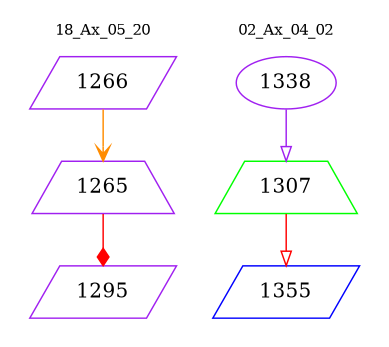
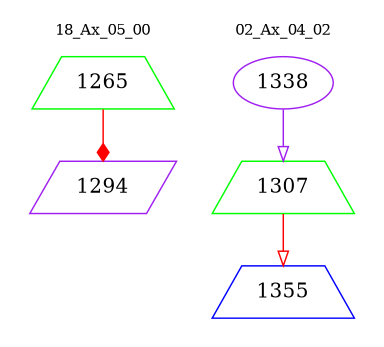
(103, 31) -> (103, 31)
(103, 83) -> none
(103, 187) -> (103, 83)
(103, 292) -> (103, 187)
(286, 292) -> (283, 292)
